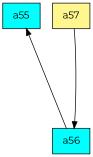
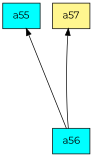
(76, 75) -> (67, 82)
